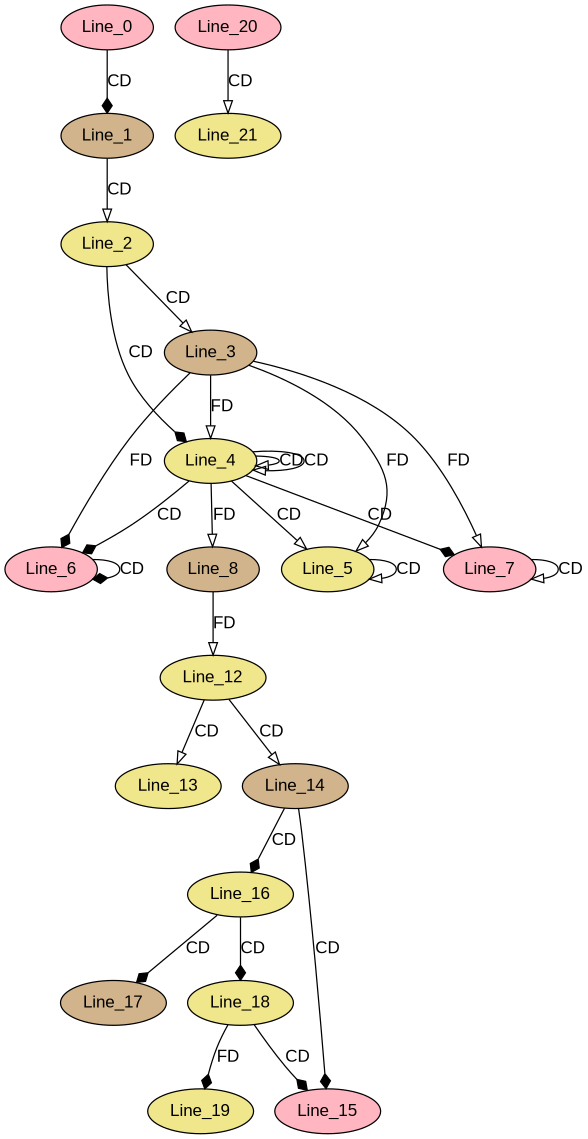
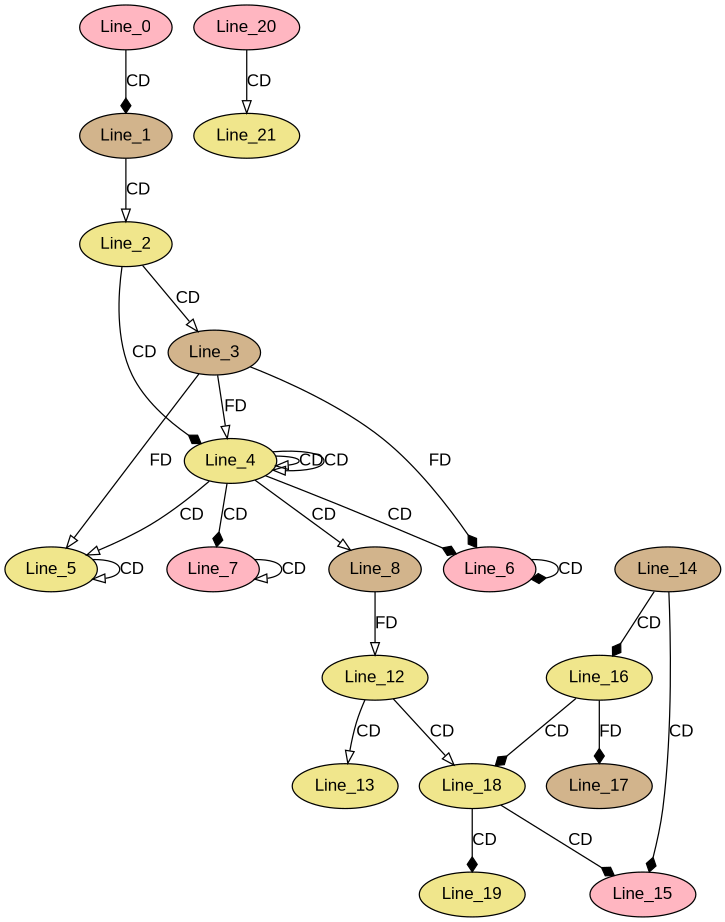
(390, 417) -> none
(225, 515) -> (324, 515)
(250, 727) -> (419, 727)
(198, 949) -> (611, 732)
(229, 1057) -> (485, 840)
